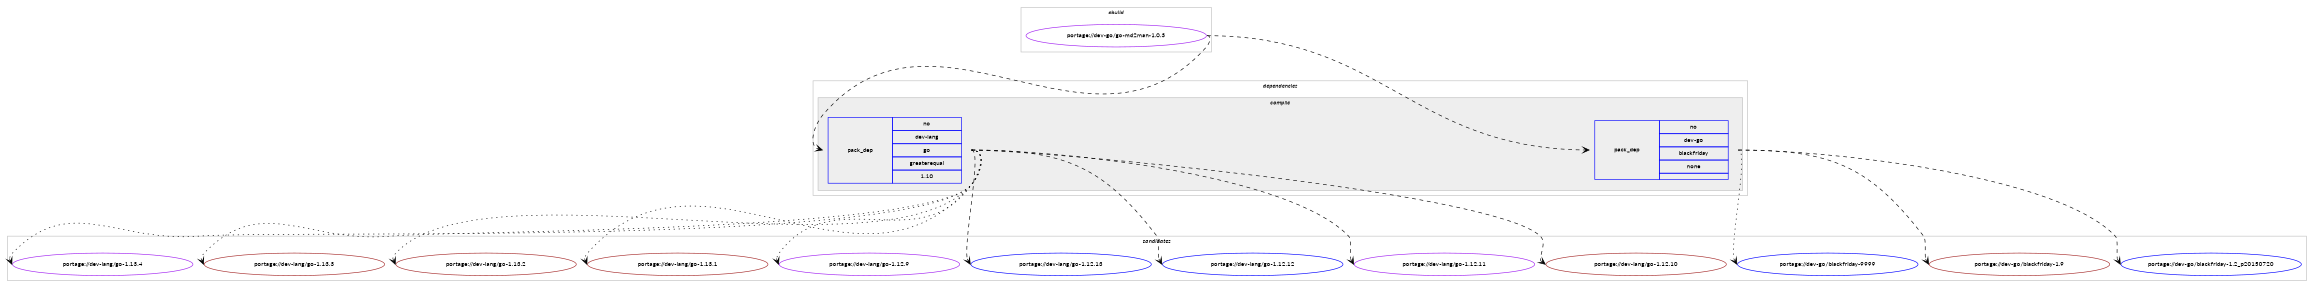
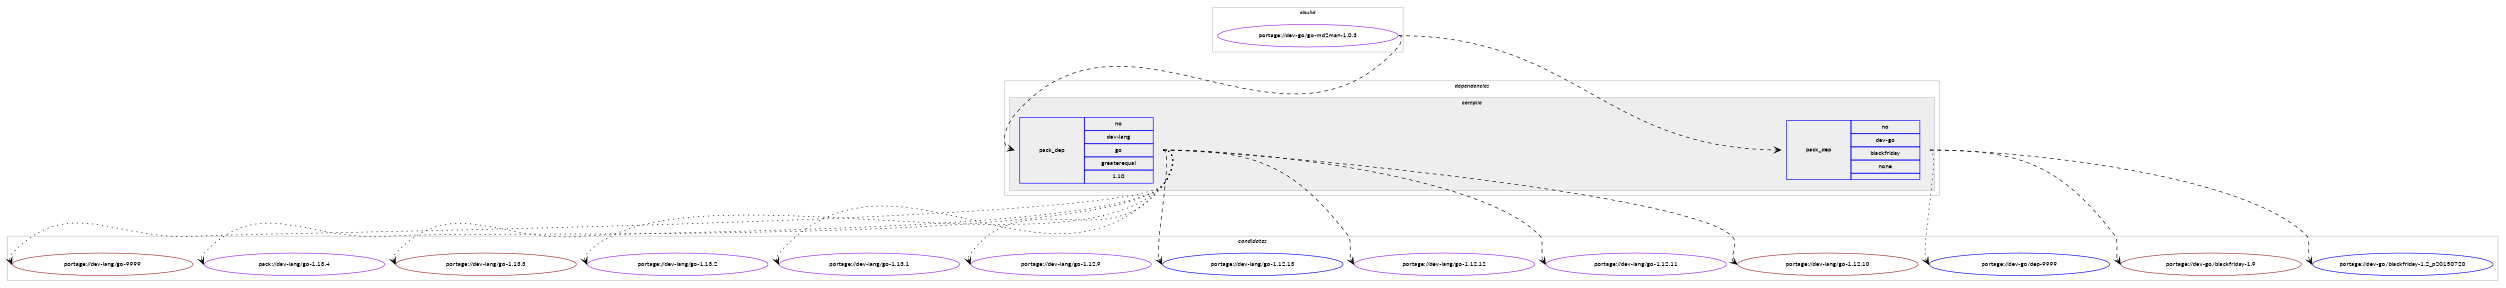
none -> (103, 264)
(103, 264) -> (294, 264)
(486, 264) -> (678, 264)
(678, 264) -> (869, 264)
(1253, 264) -> (1444, 264)
(1828, 264) -> (2019, 264)
